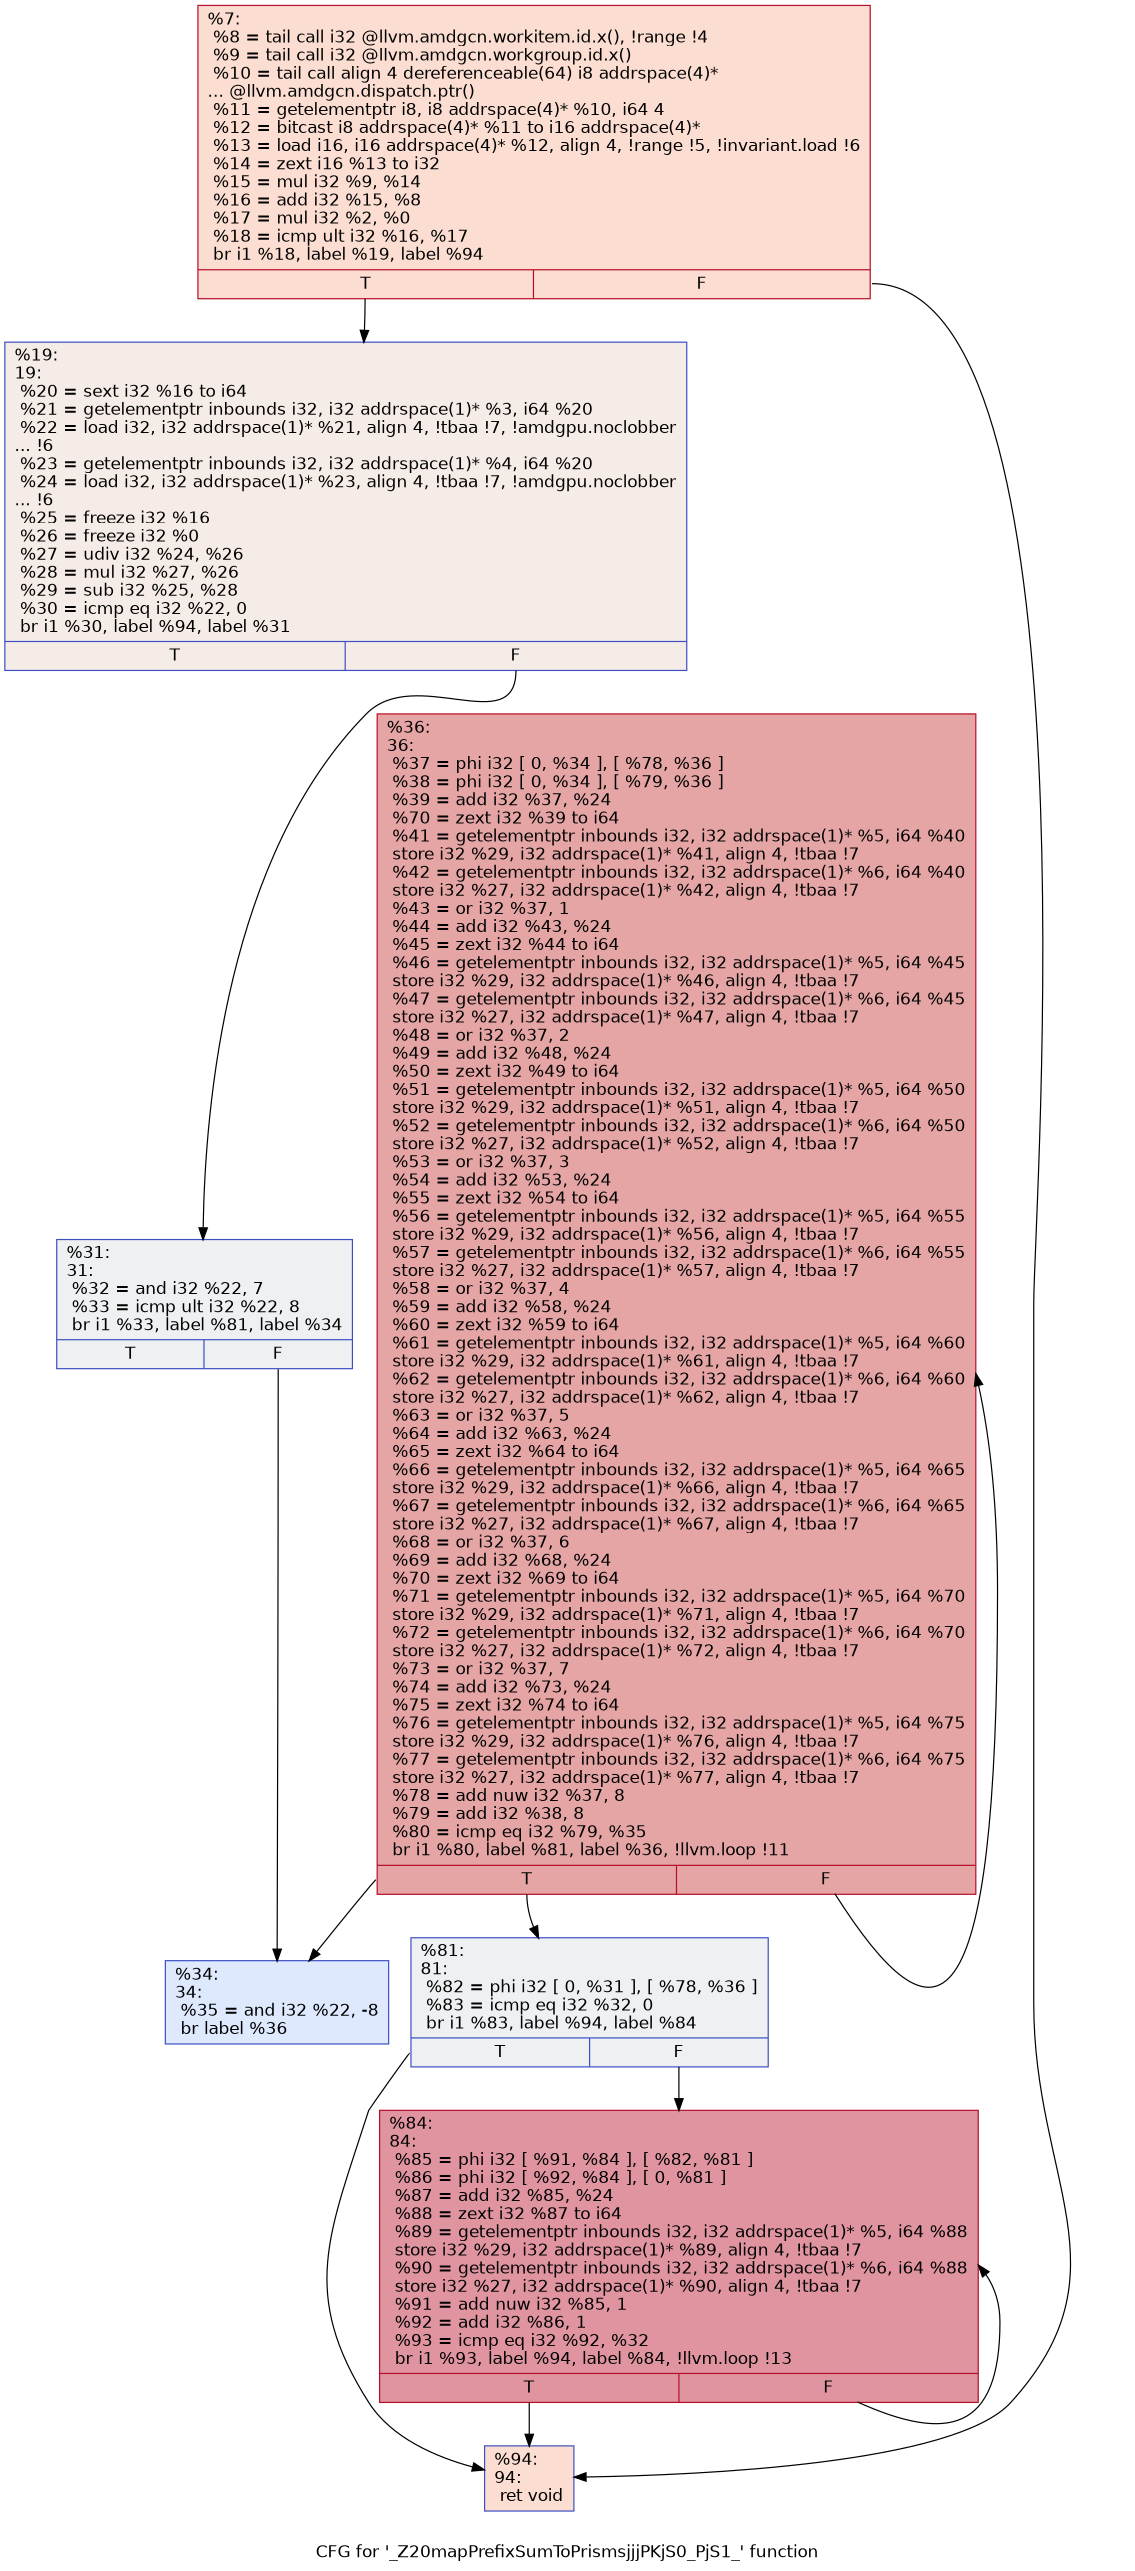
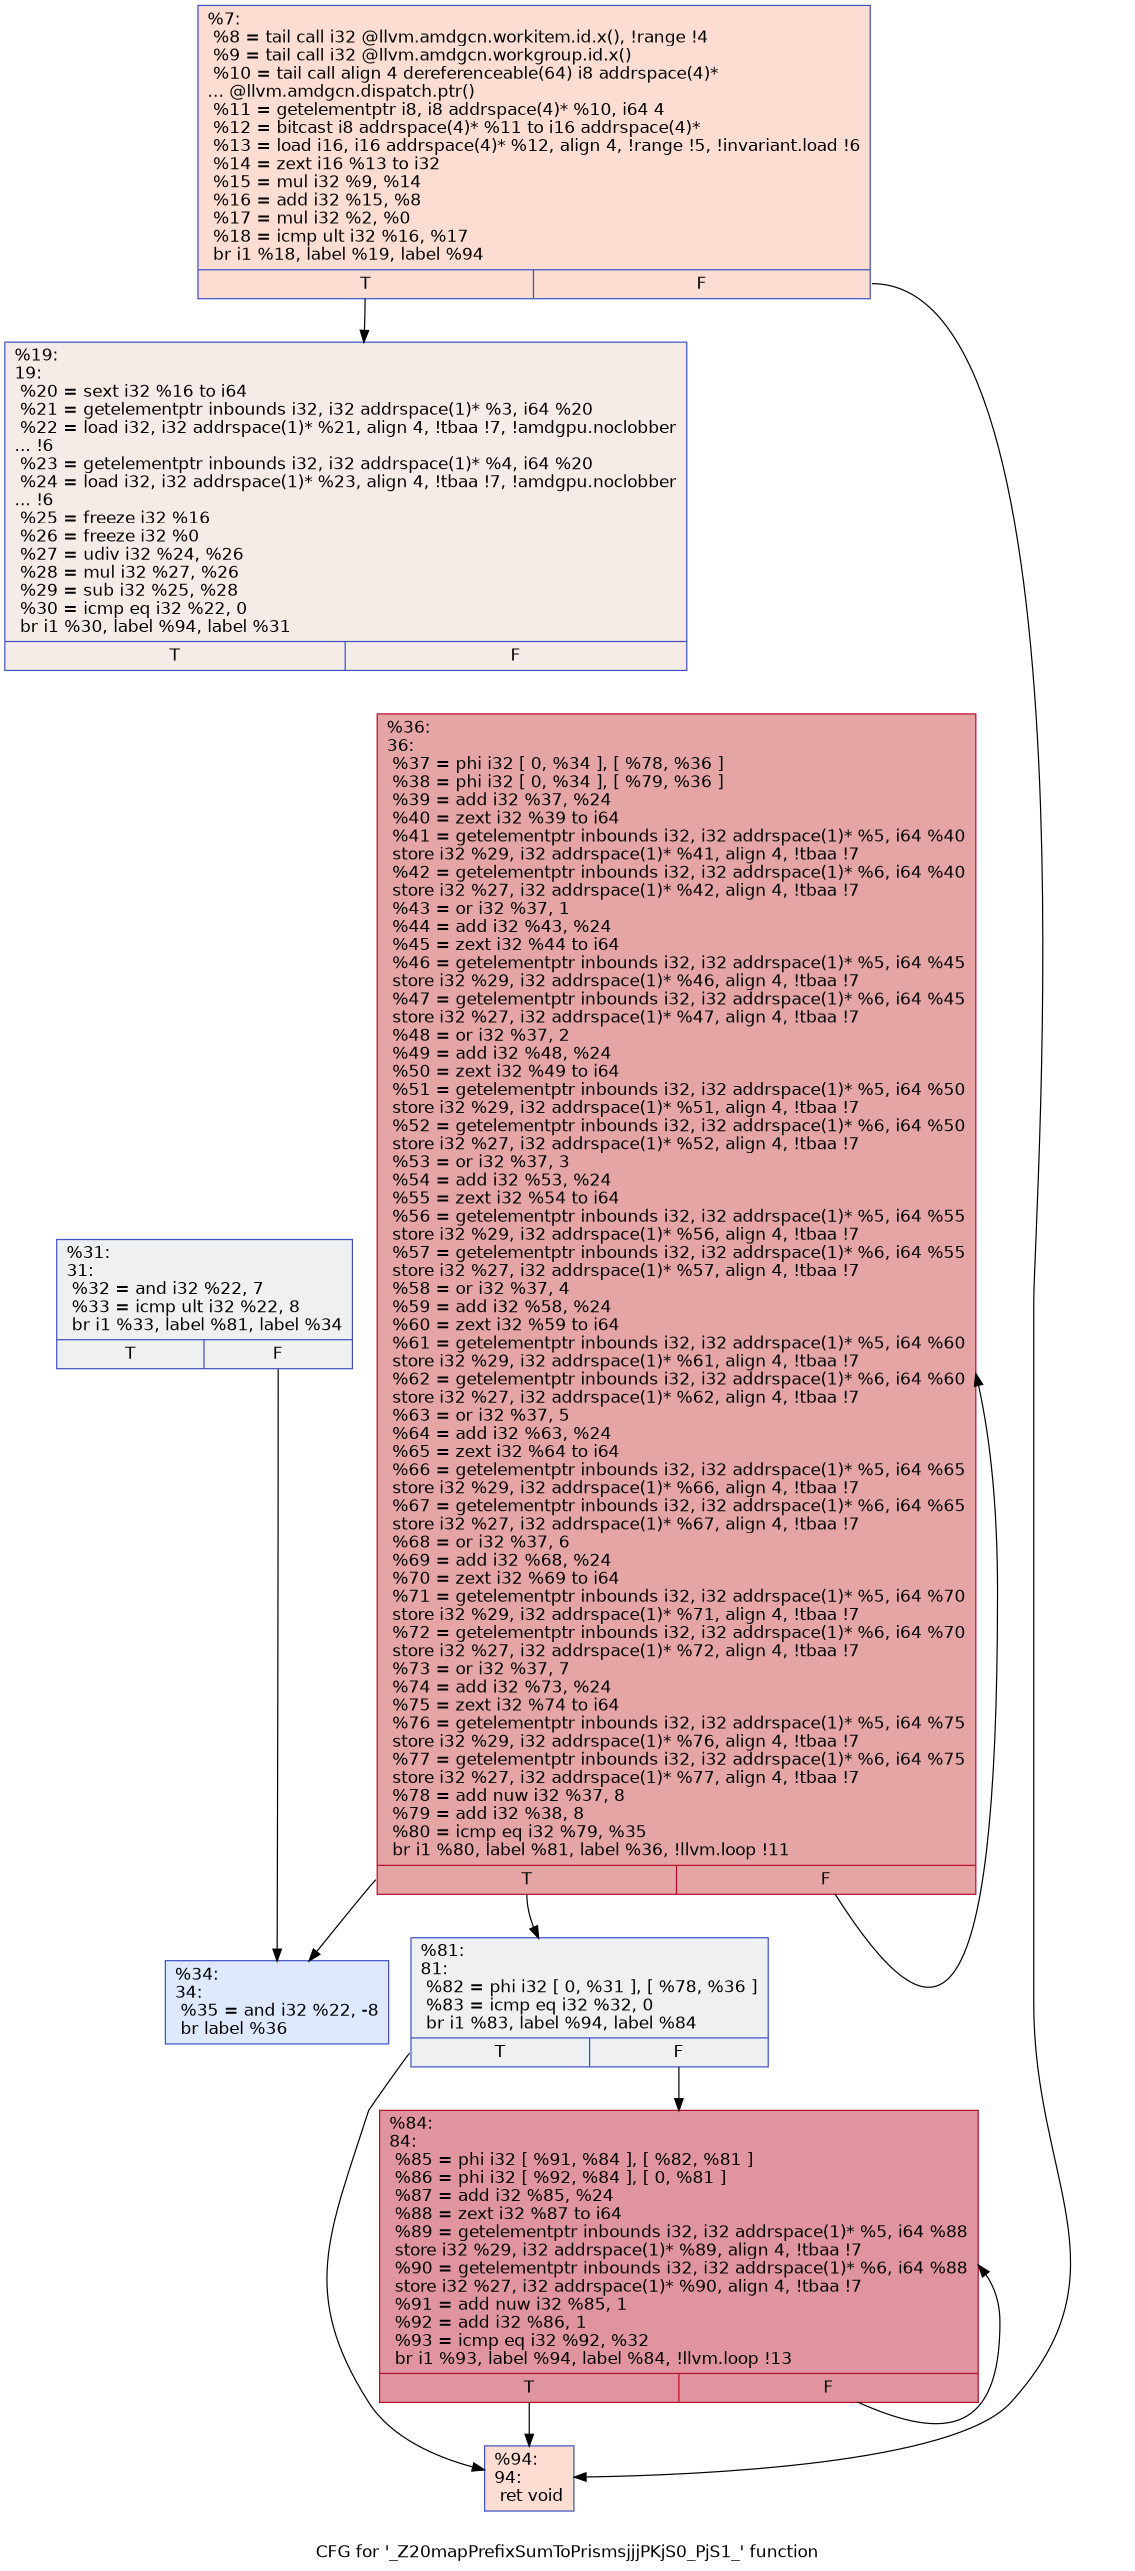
(534, 152) -> (534, 152)
(503, 818) -> (503, 818)
(267, 873) -> none
